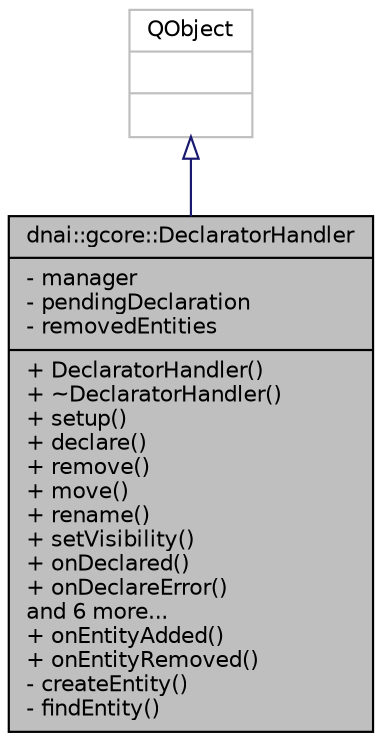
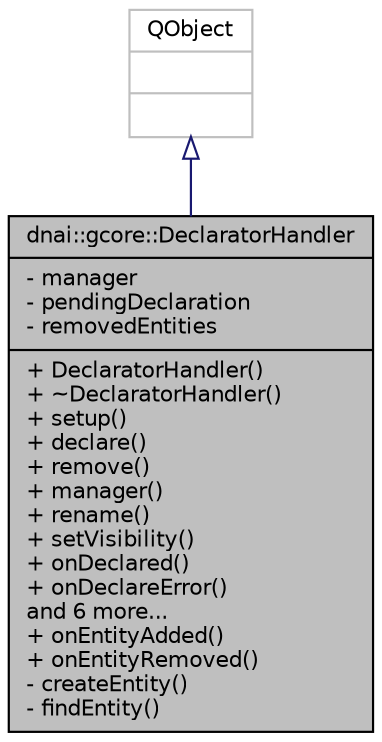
(78, 492) -> (95, 492)
